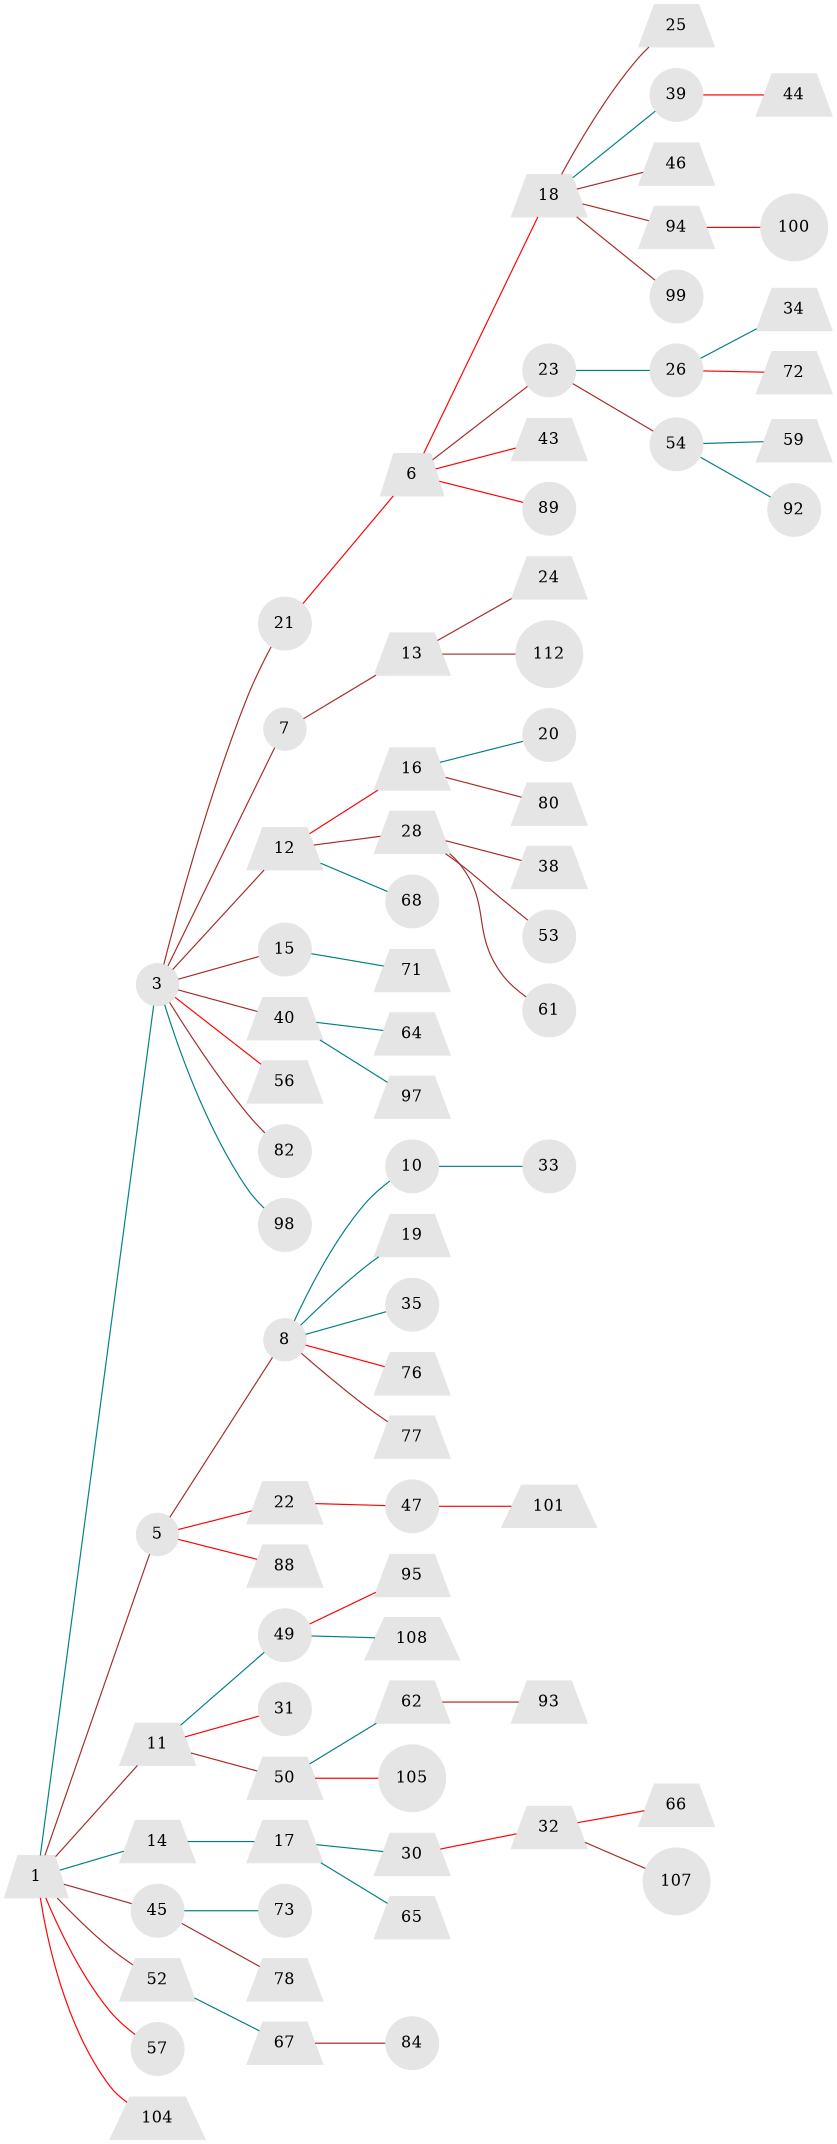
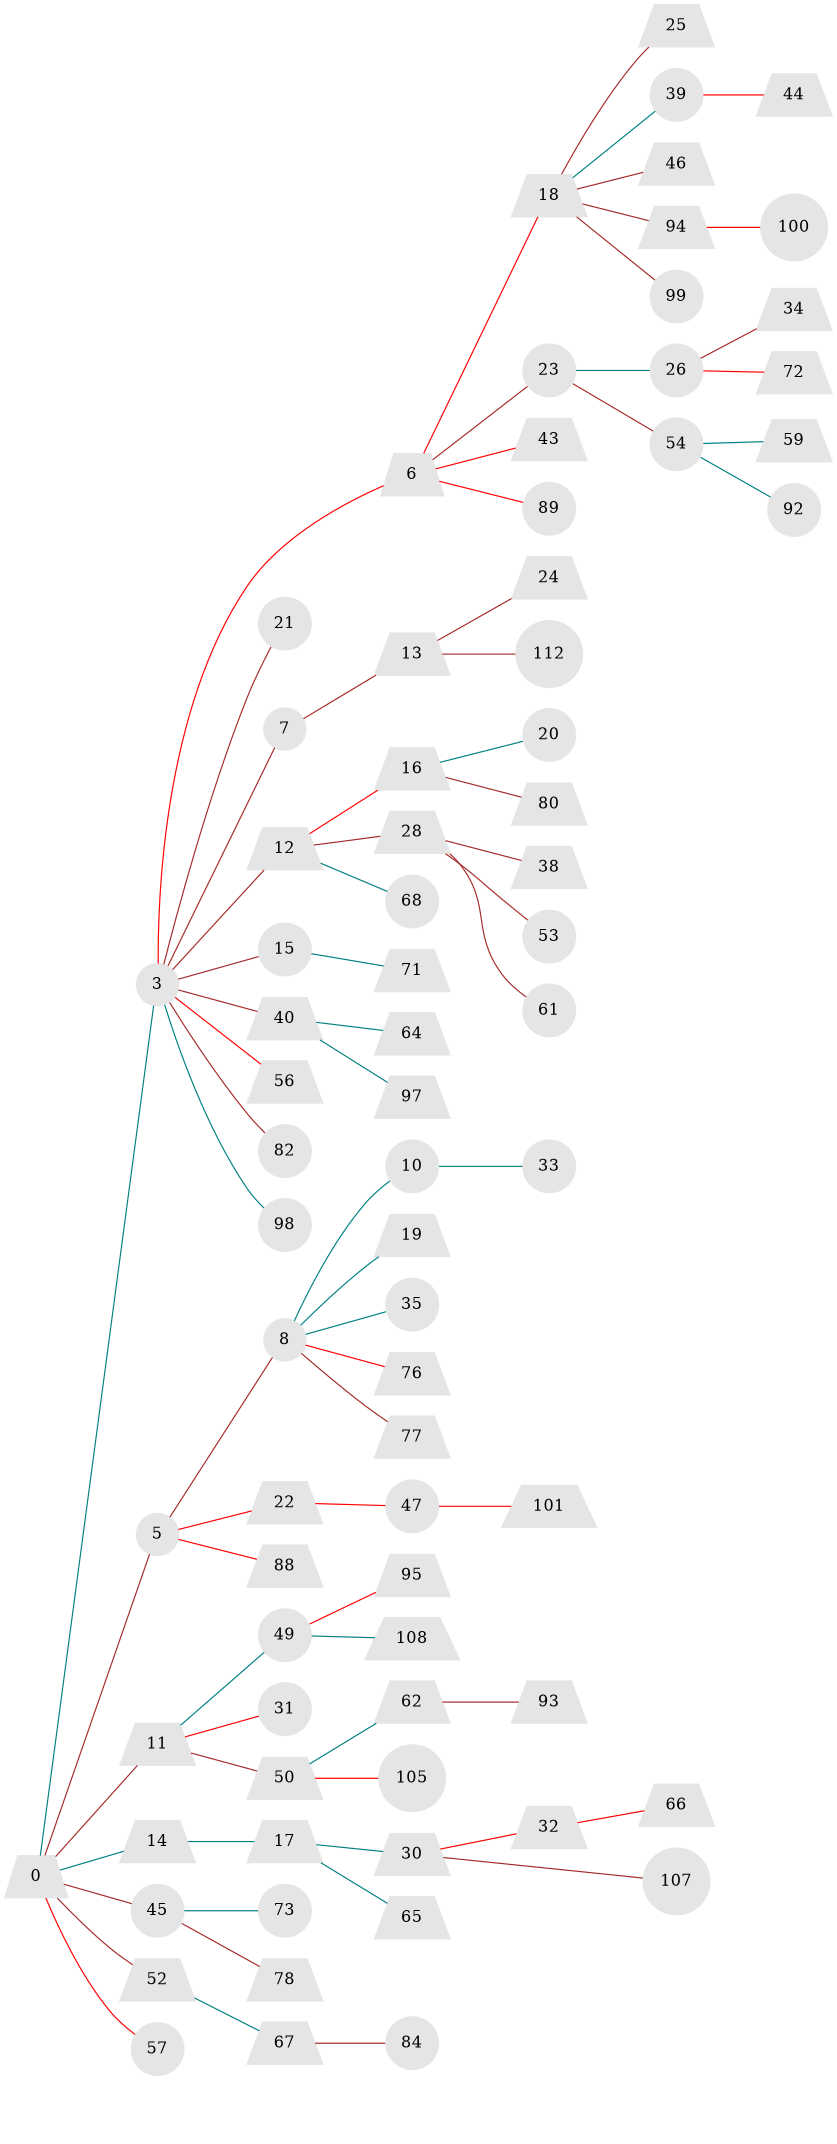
(729, 344) -> (729, 344)
(348, 550) -> (199, 686)
(615, 1855) -> (543, 1868)
(36, 1877) -> (36, 1877)
(158, 2118) -> none
